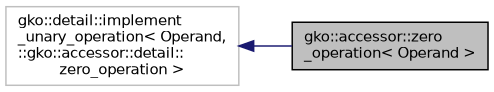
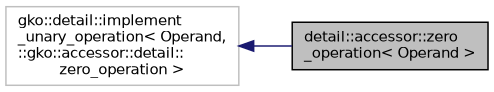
(390, 46) -> (390, 46)
